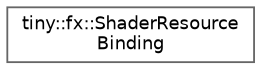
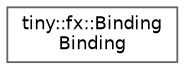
(131, 35) -> (92, 35)
